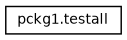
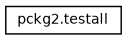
(63, 20) -> (63, 20)
